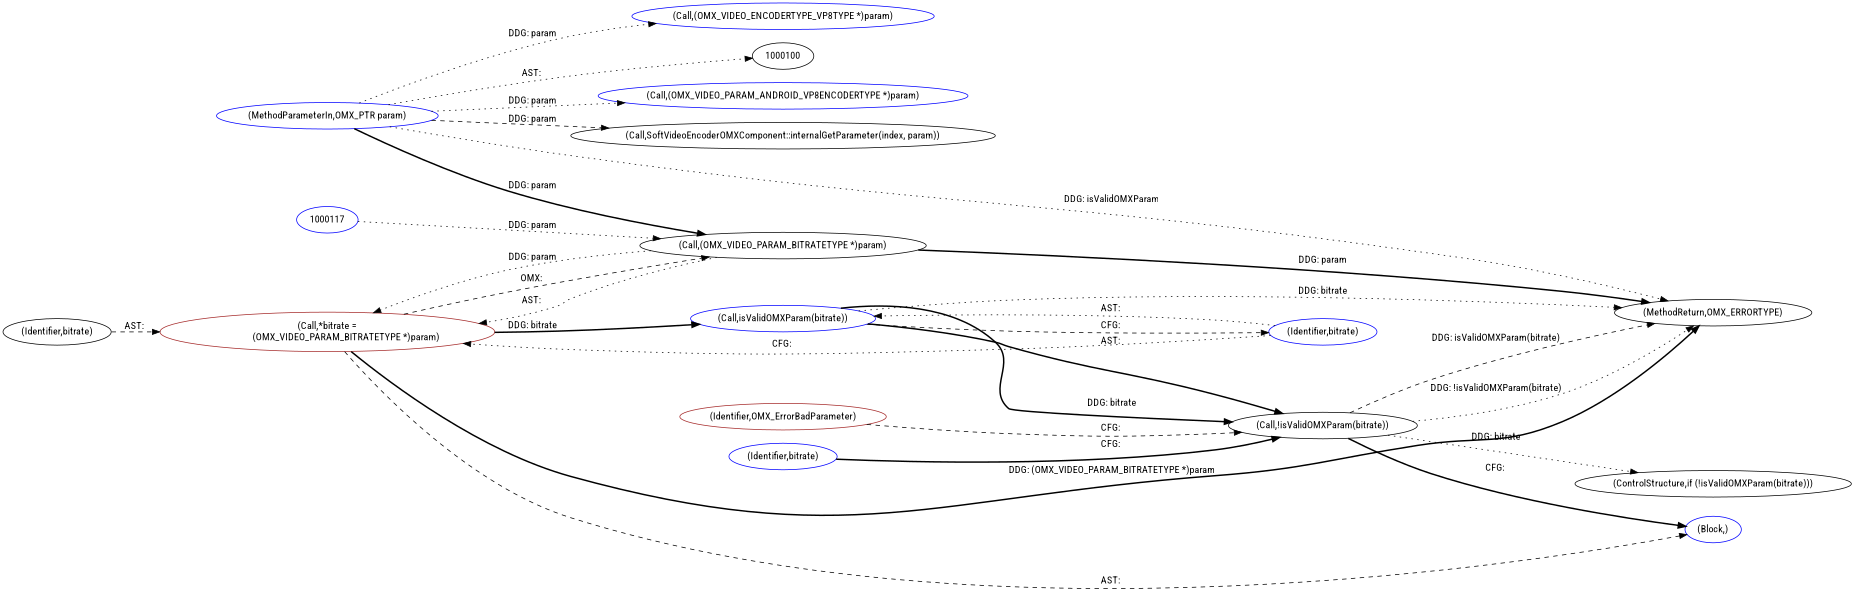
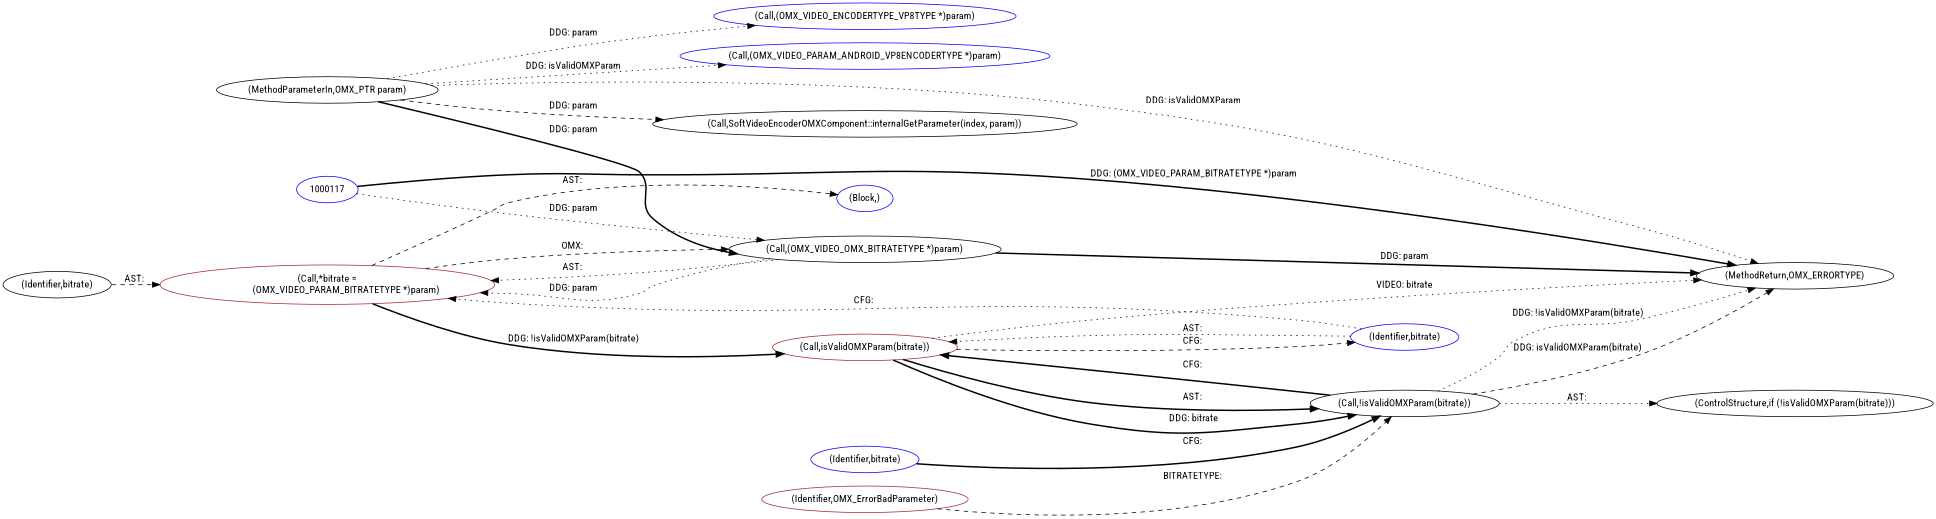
(783, 56) -> none
(533, 101) -> (574, 66)
(327, 116) -> (327, 90)
(783, 246) -> (865, 249)
(1323, 291) -> (1405, 285)
(783, 319) -> (865, 347)
(533, 326) -> (574, 339)
(1112, 428) -> (1194, 476)
(1496, 437) -> (1578, 398)
(1510, 495) -> (1139, 375)
(1020, 497) -> (1045, 176)
